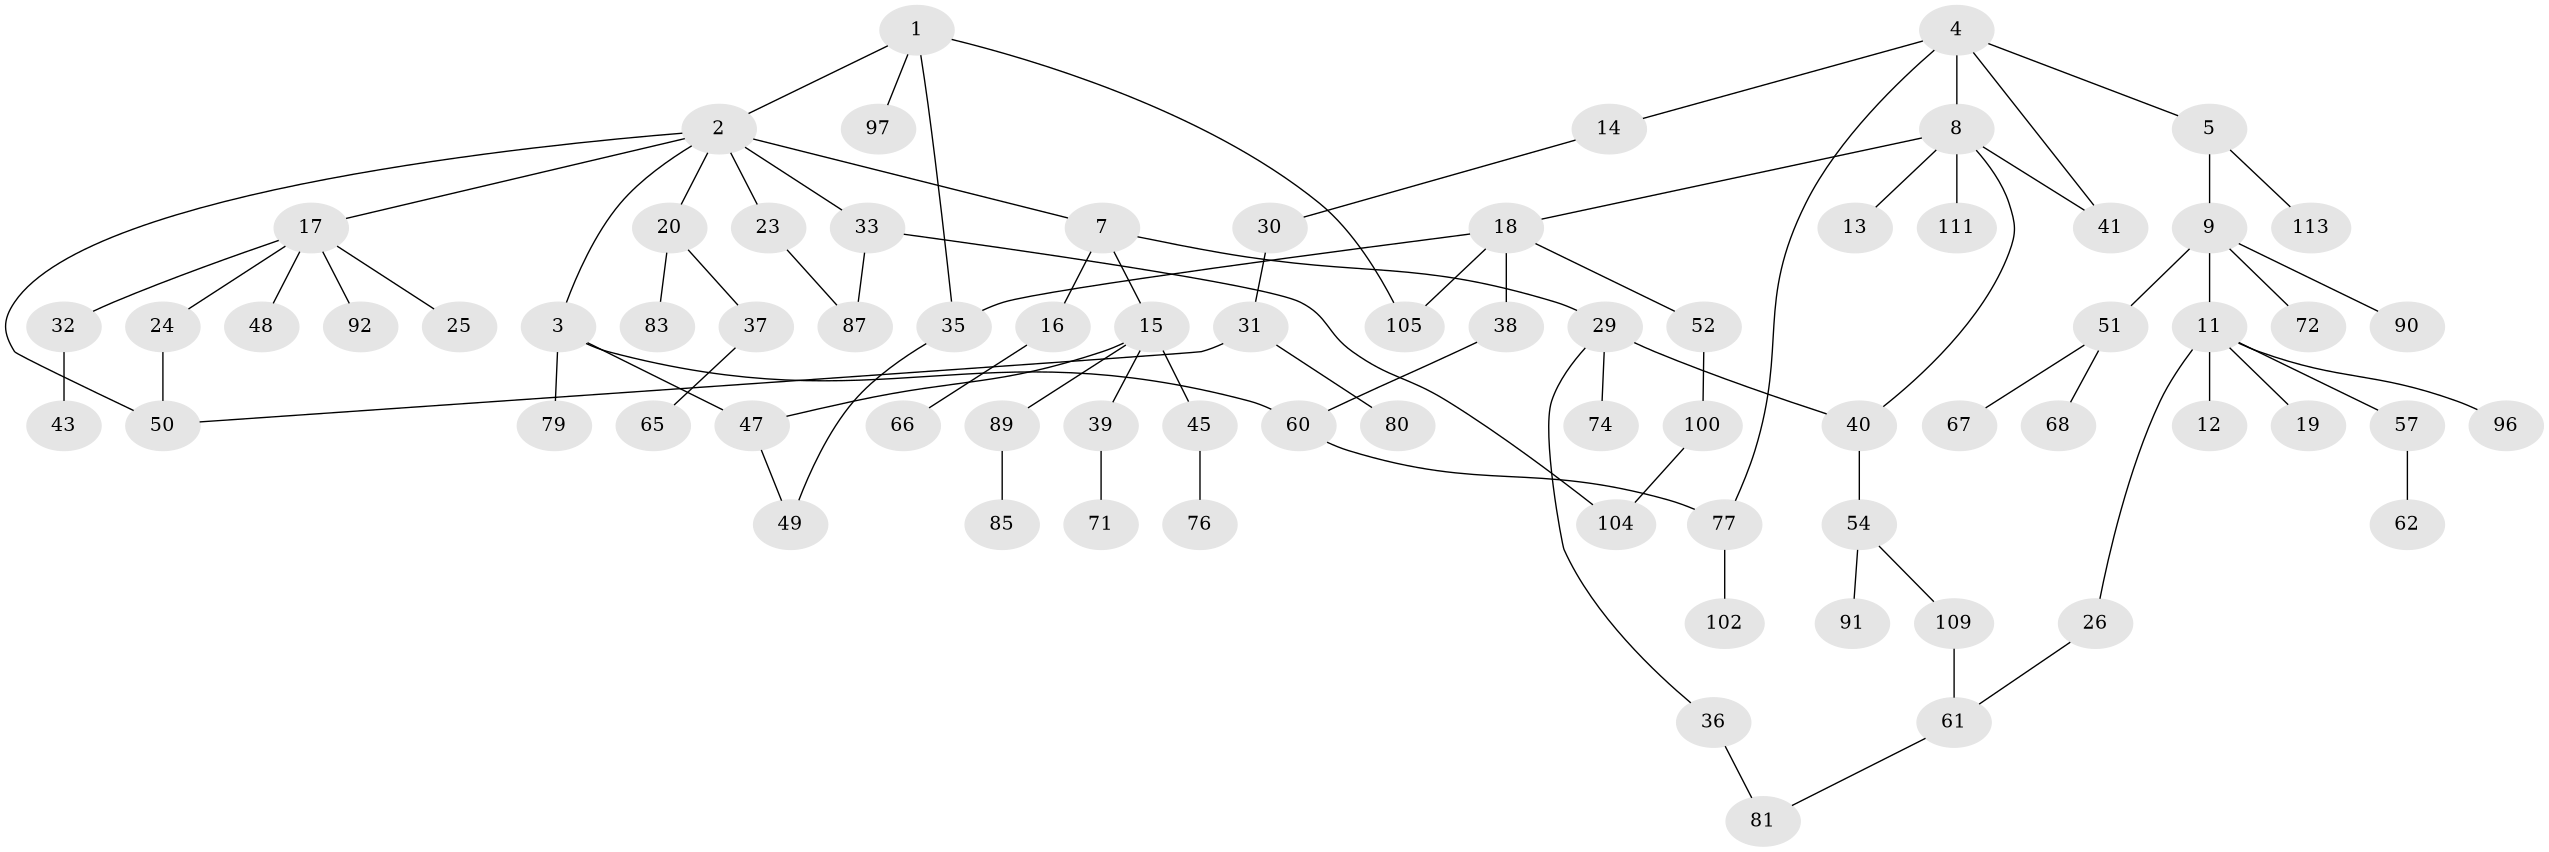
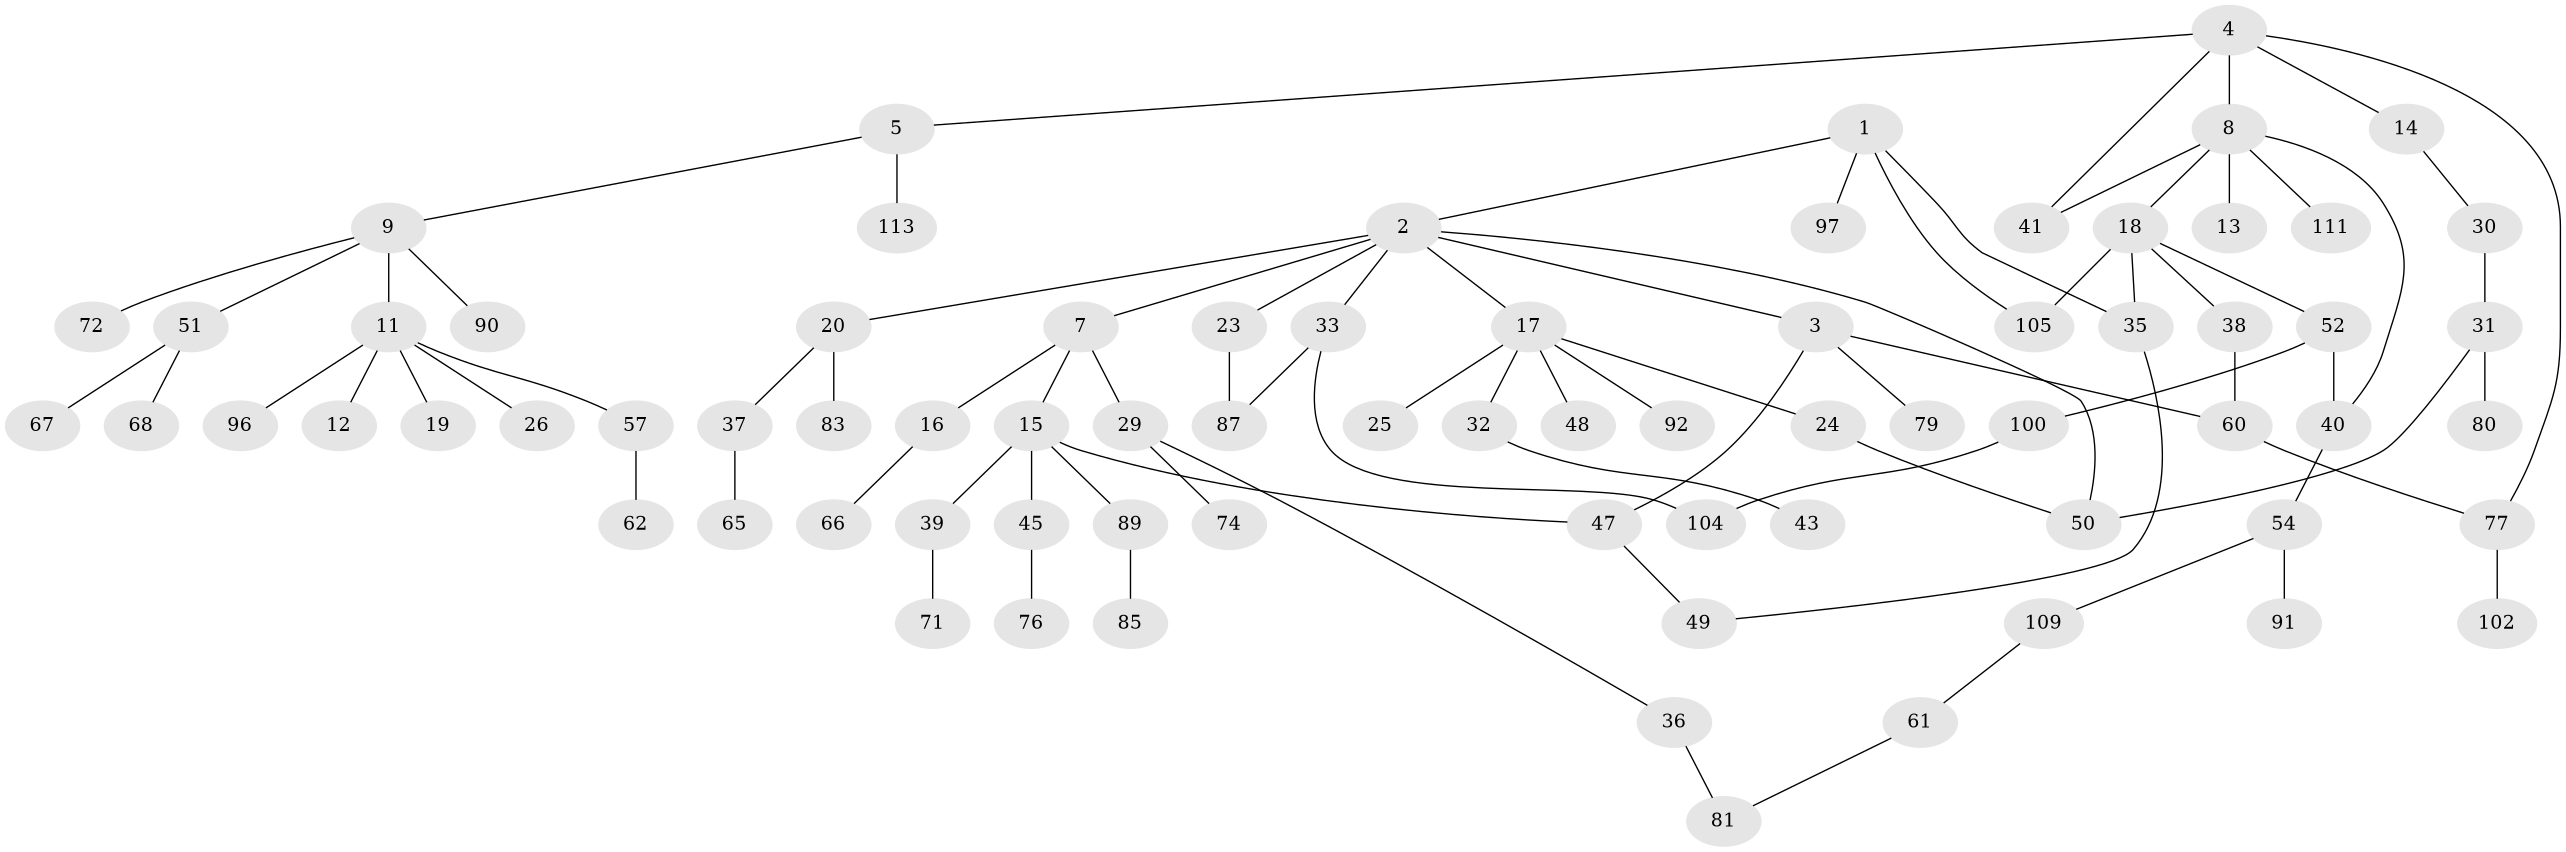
(1730, 381) -> (2334, 377)
(2025, 673) -> none
